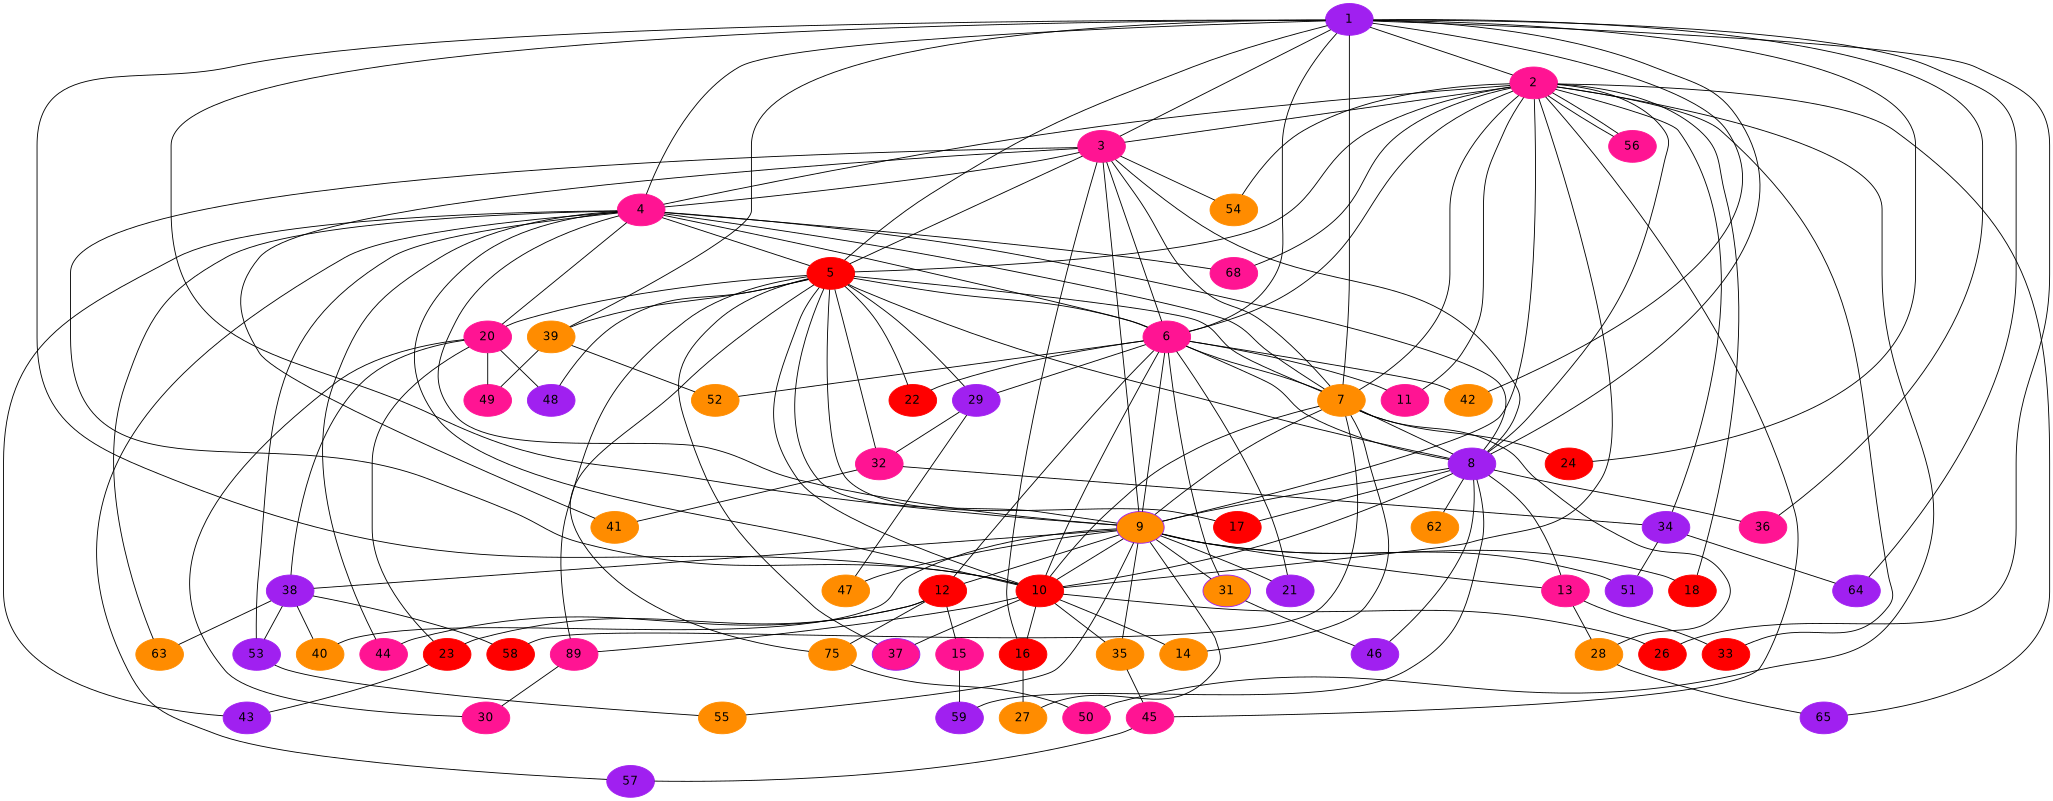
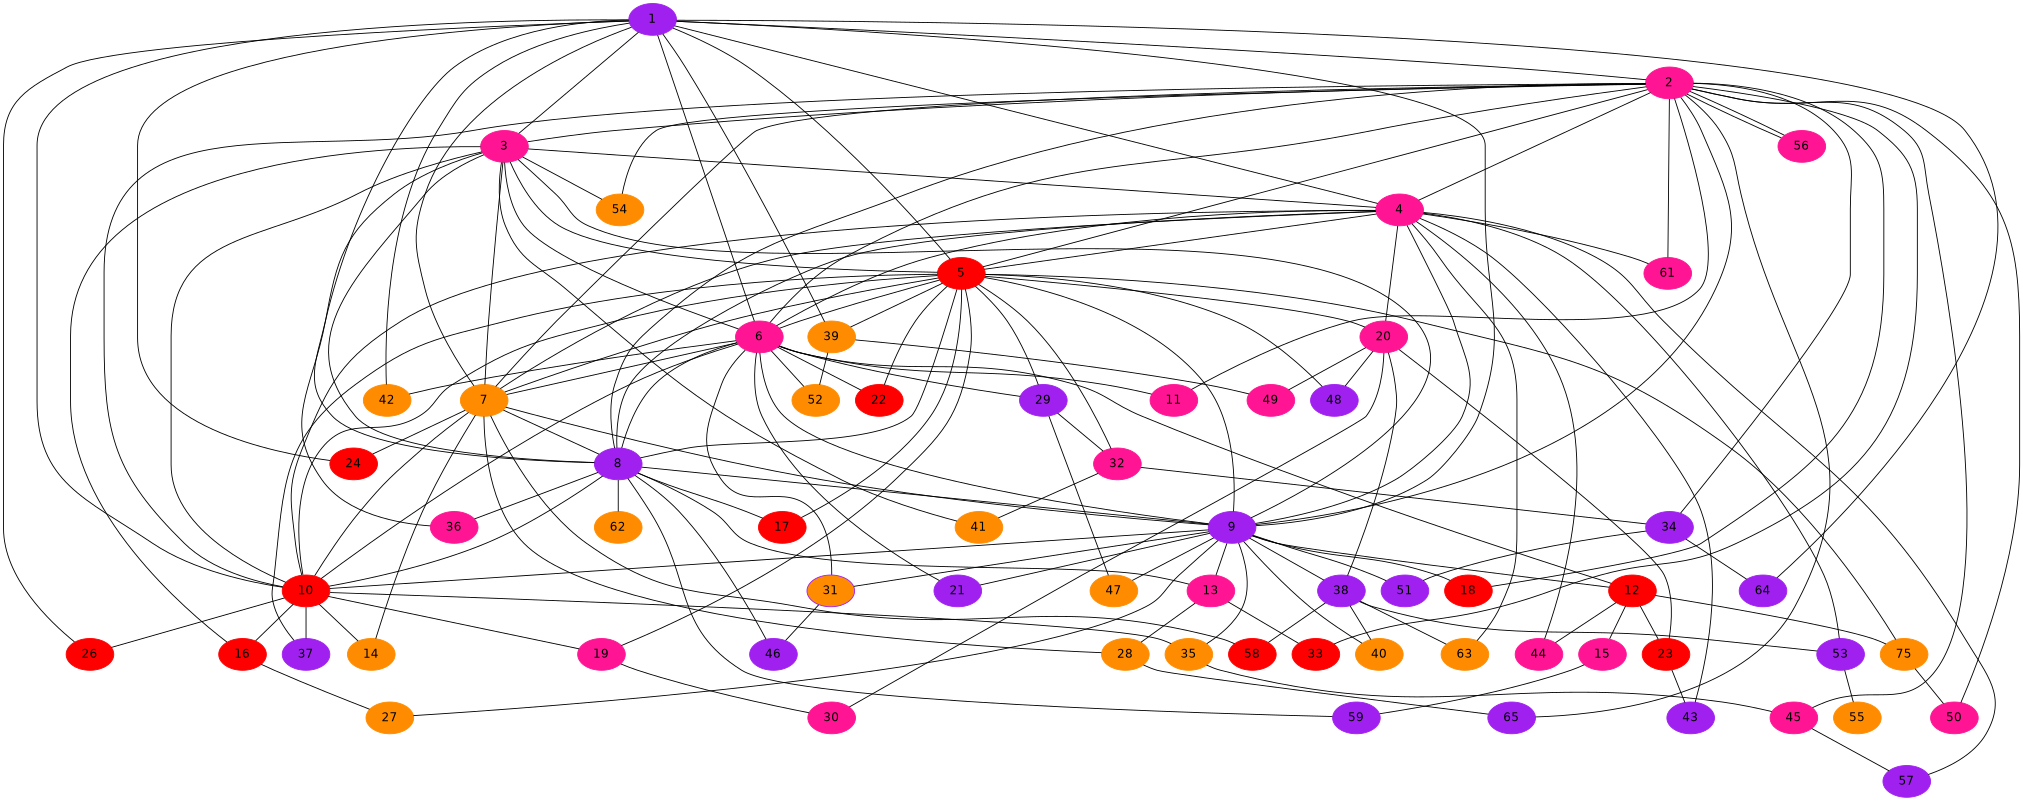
(1913, 77) -> (307, 392)
(1234, 273) -> (1668, 273)
(1140, 527) -> (1232, 527)
(574, 654) -> (601, 654)
(896, 654) -> (306, 654)
(953, 692) -> none
